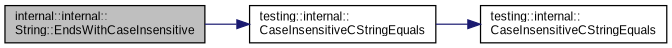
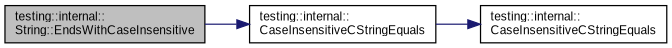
(105, 24) -> (105, 24)
